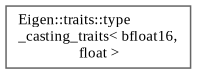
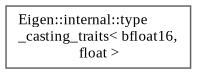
(98, 37) -> (98, 37)
